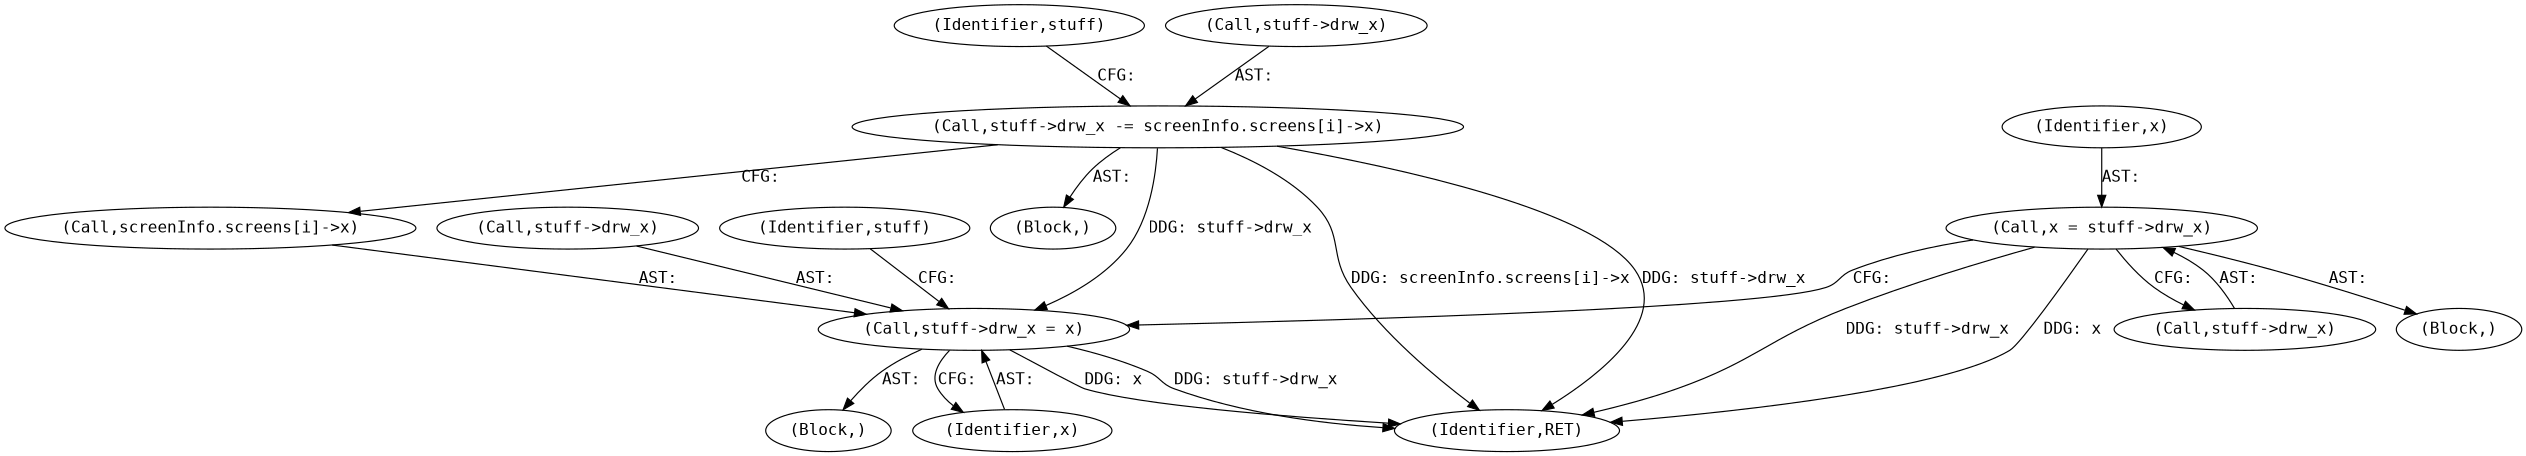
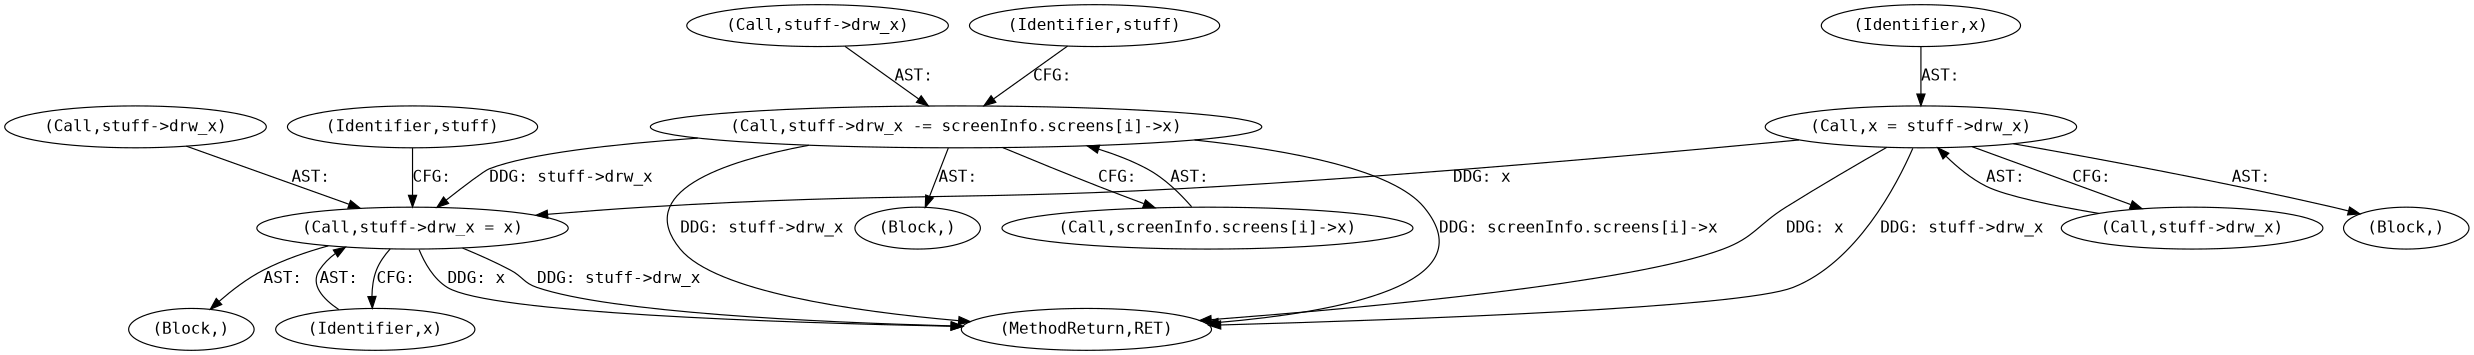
(593, 279) -> (1150, 171)
(1877, 279) -> (1482, 177)
(1507, 431) -> (1086, 329)
